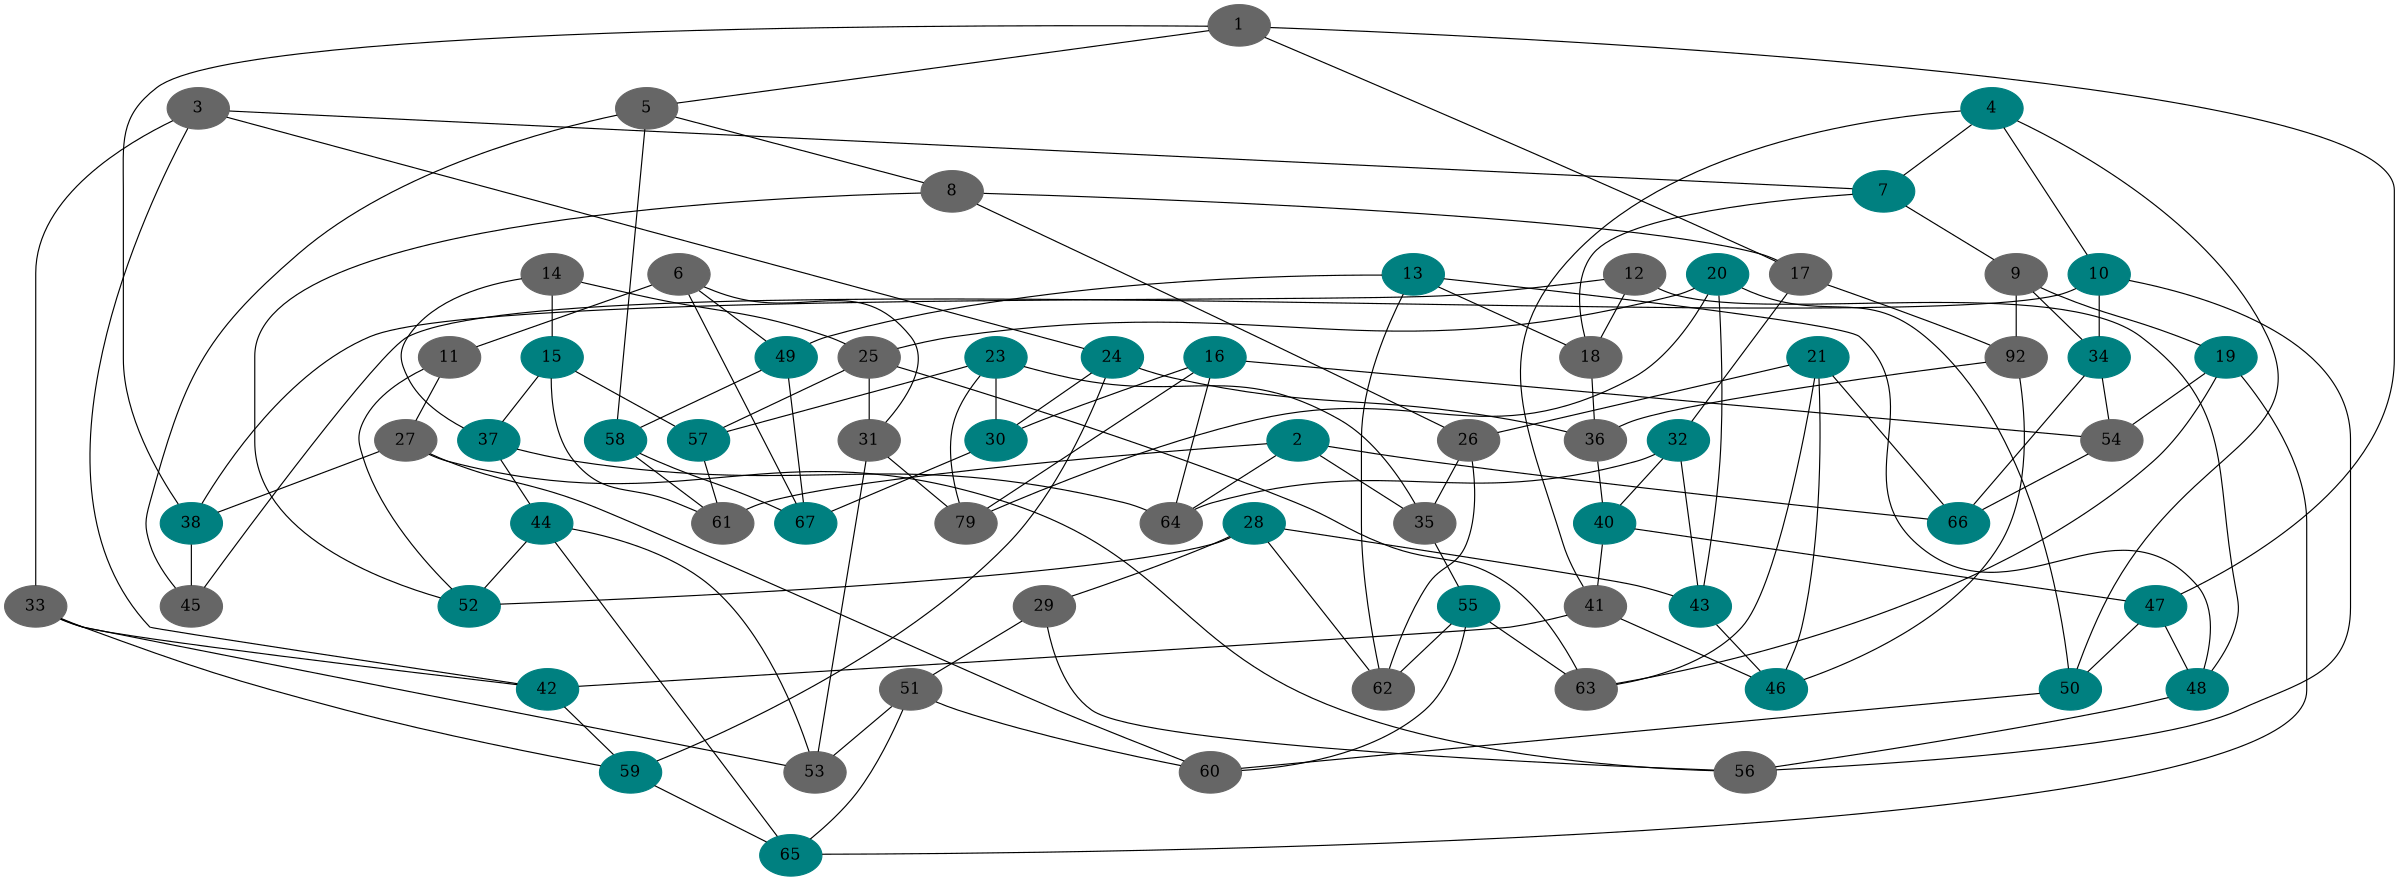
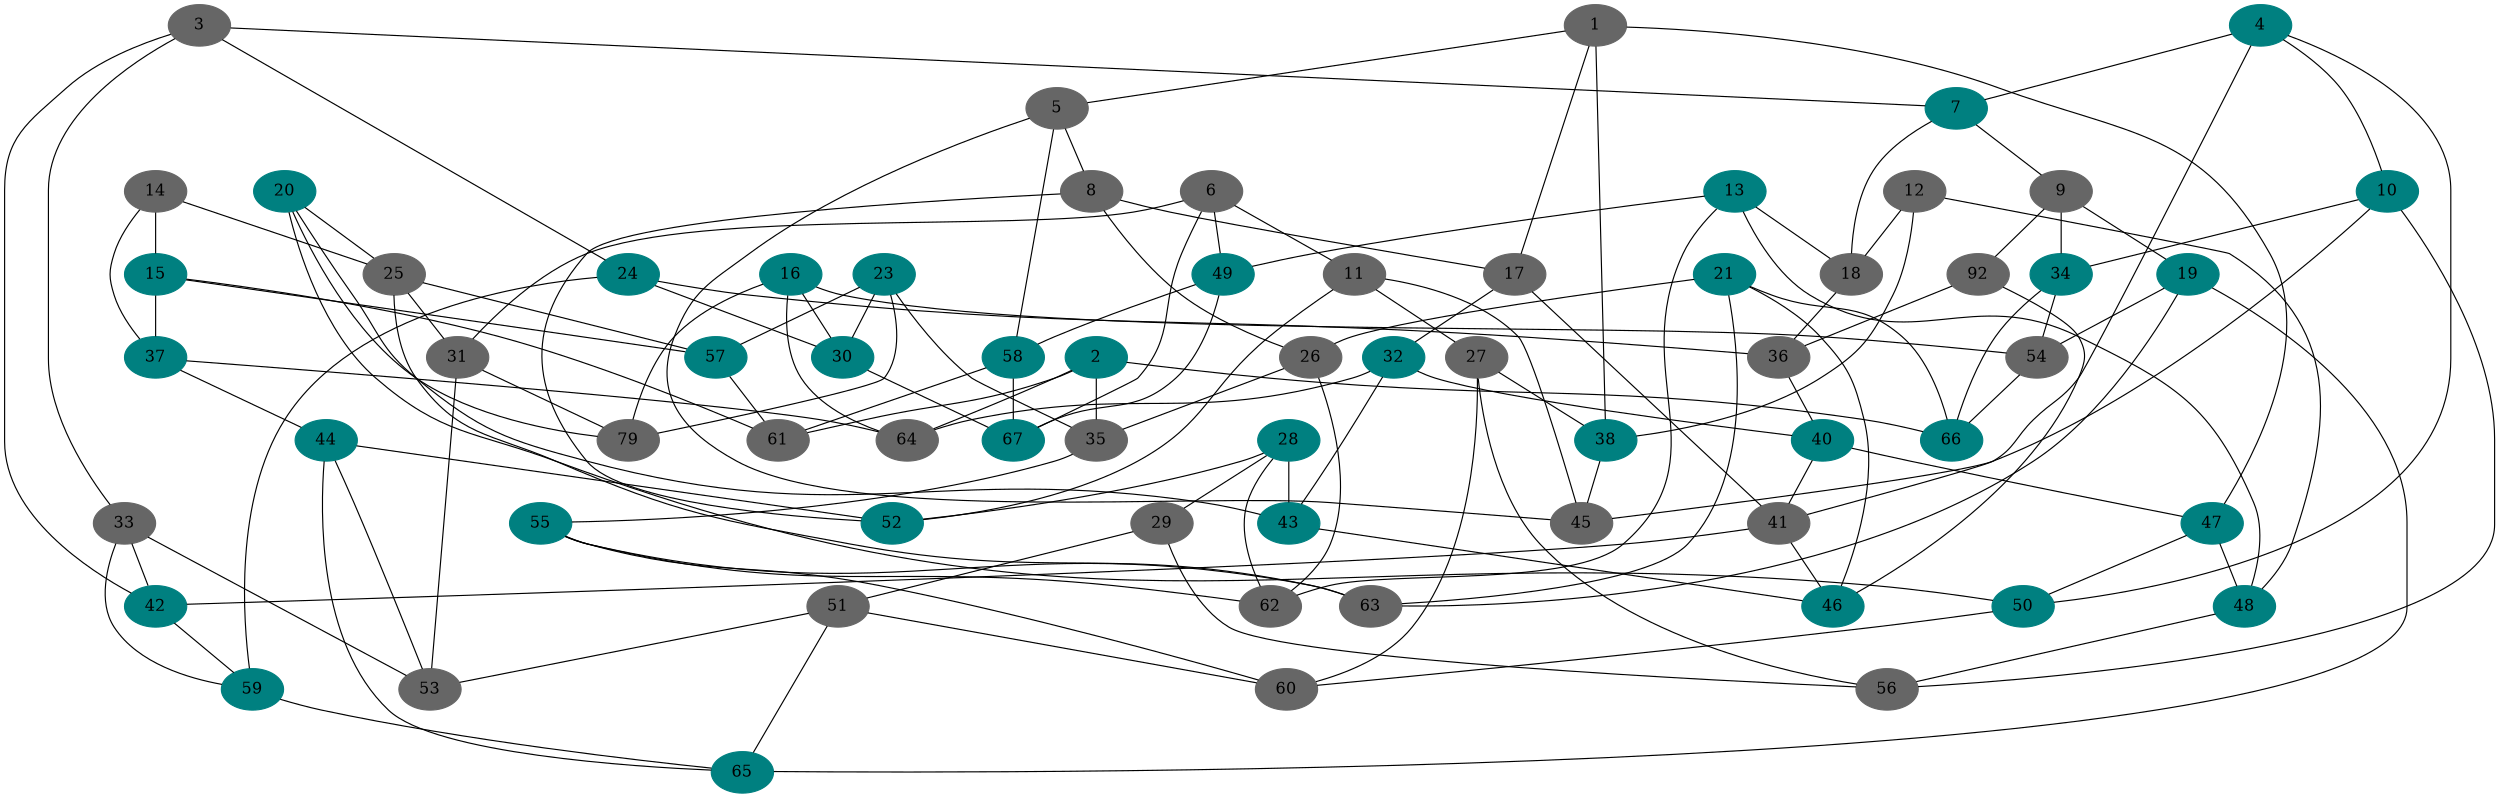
(1909, 314) -> (1635, 388)
none -> (1525, 349)
